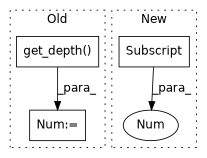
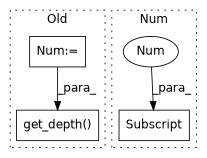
(154, 20) -> (154, 20)
(58, 84) -> (58, 84)
(153, 84) -> (152, 84)
